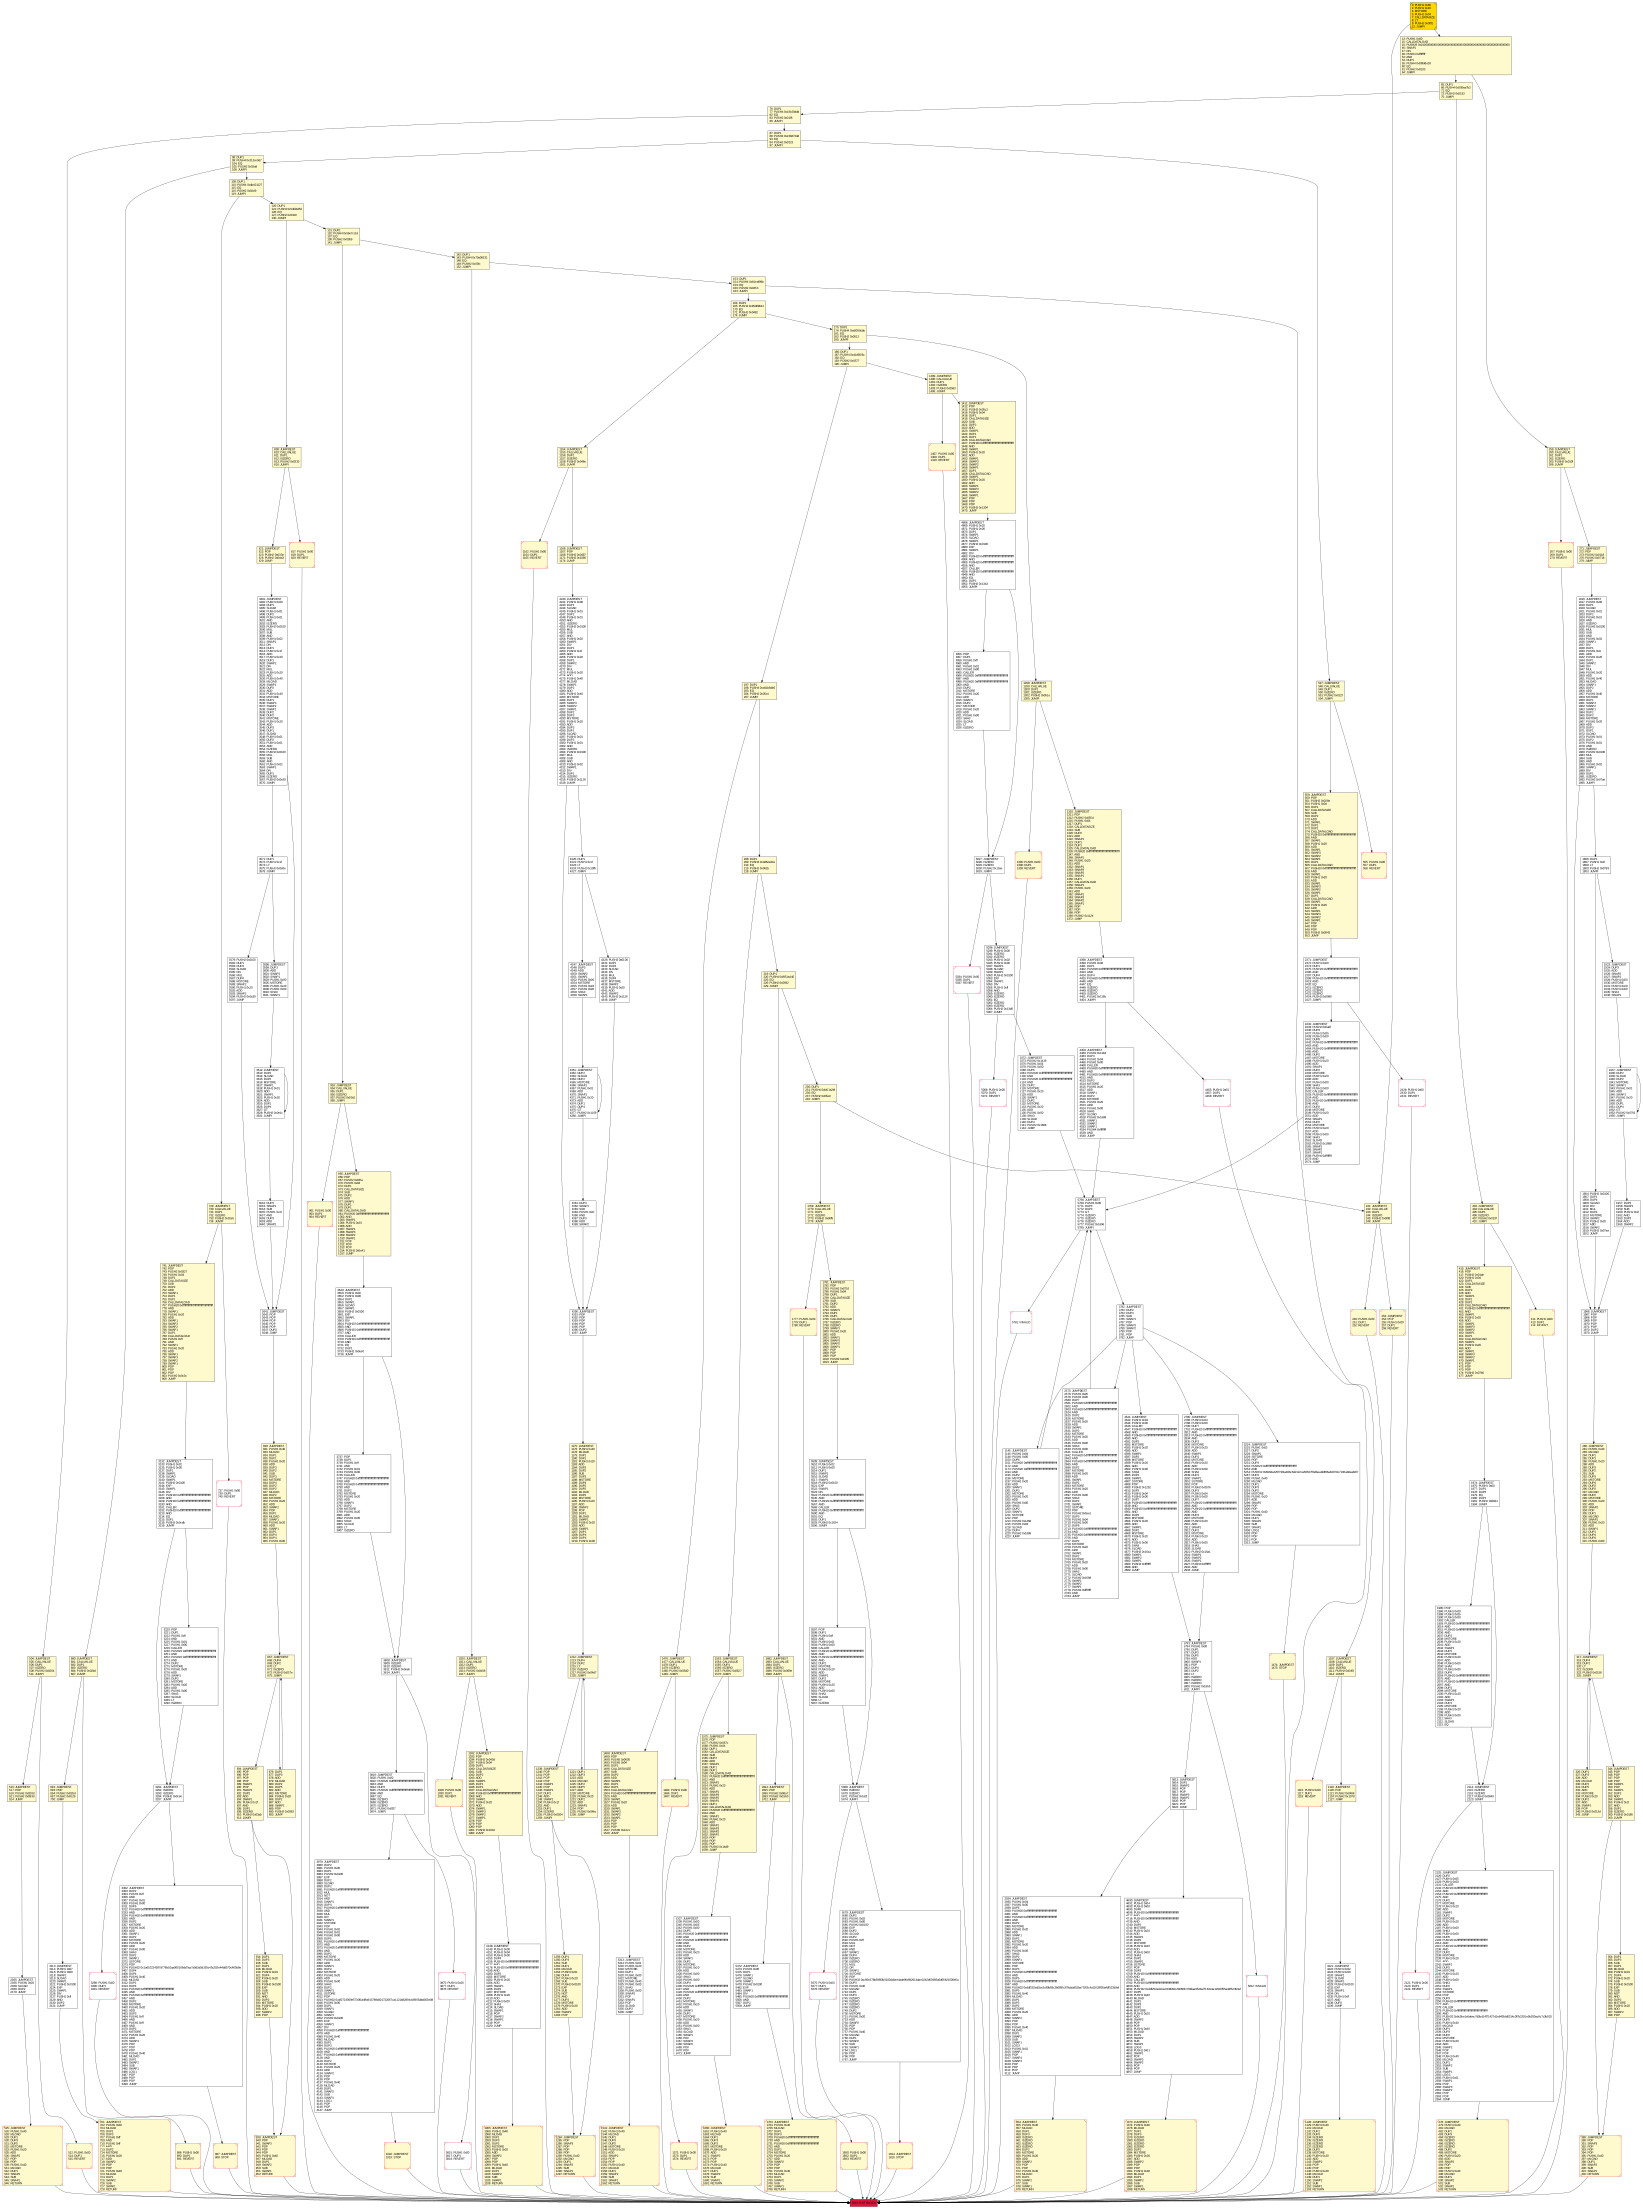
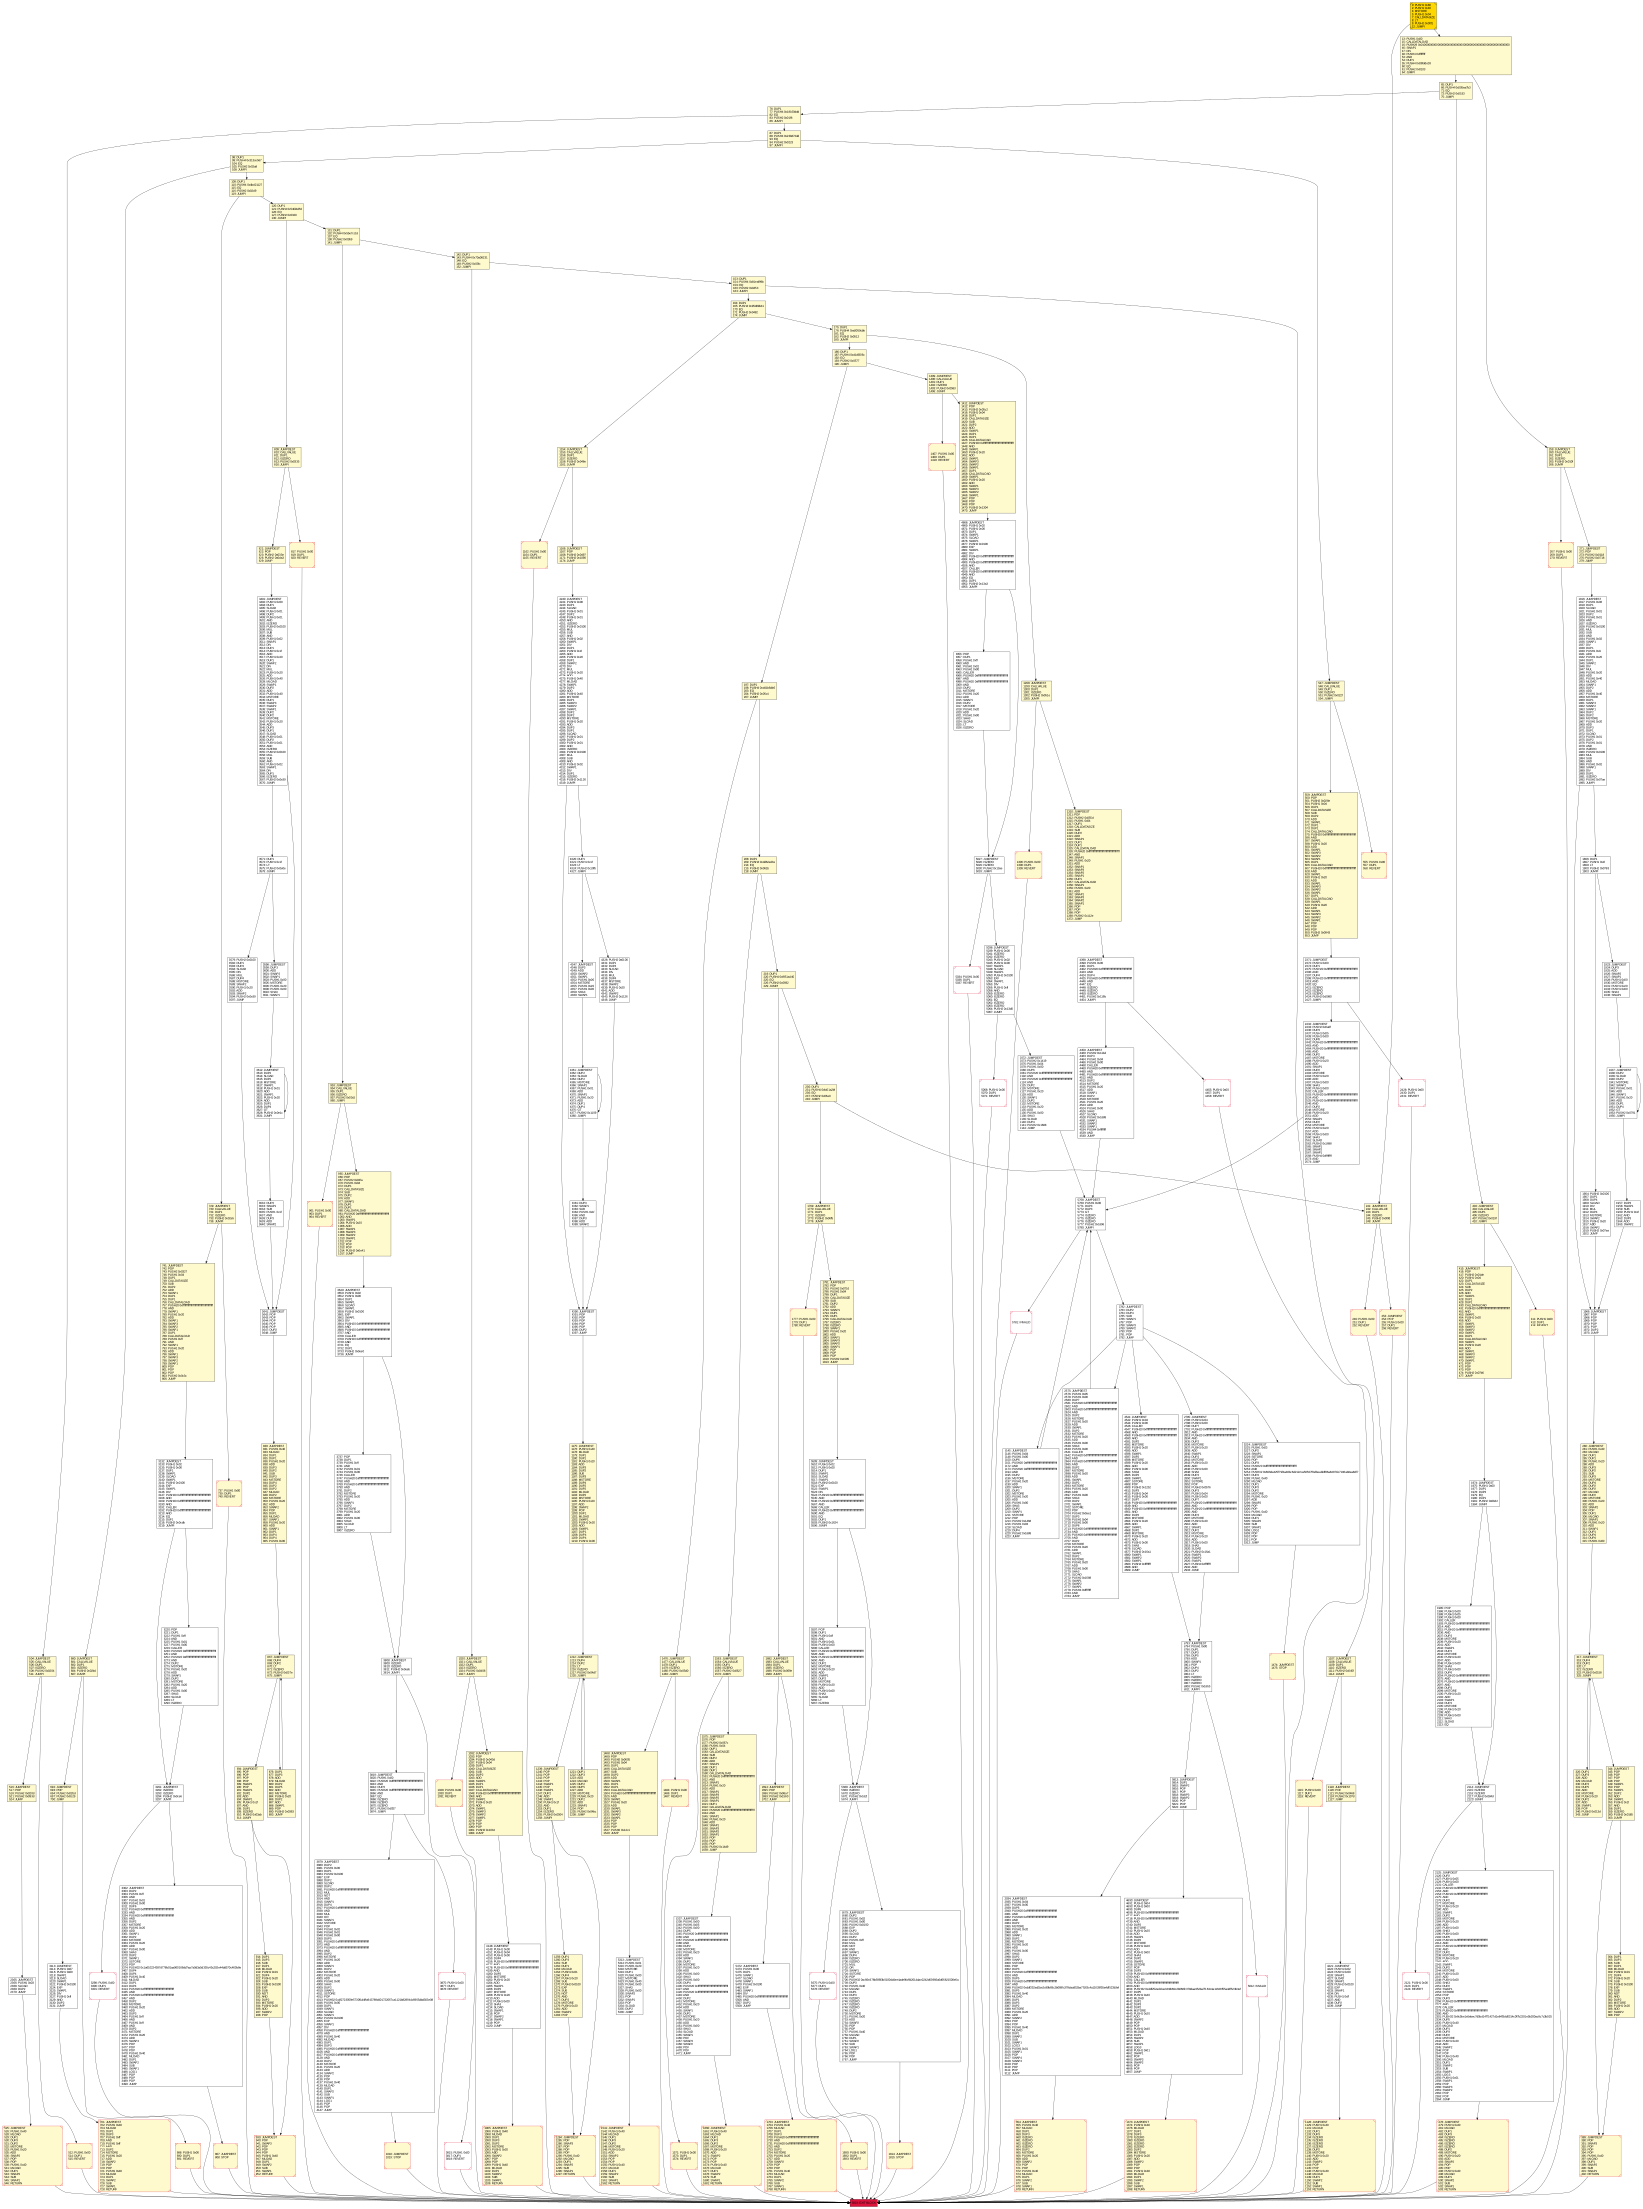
(229, 1494) -> (229, 1494)
